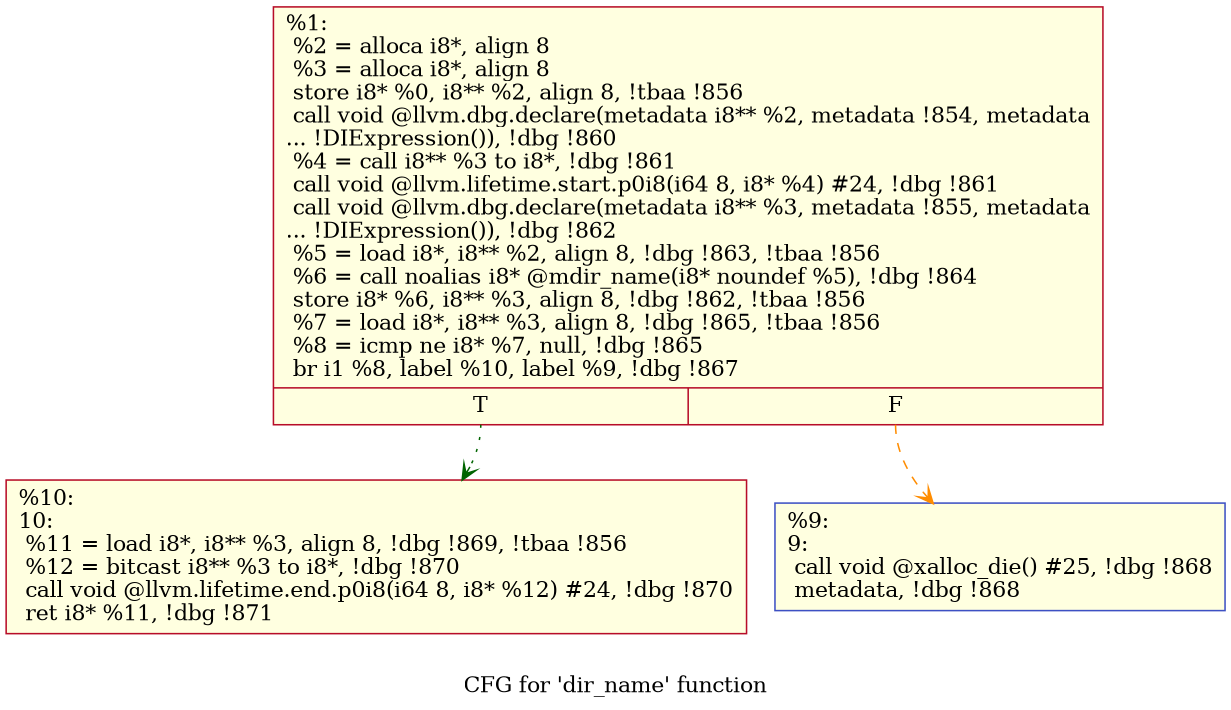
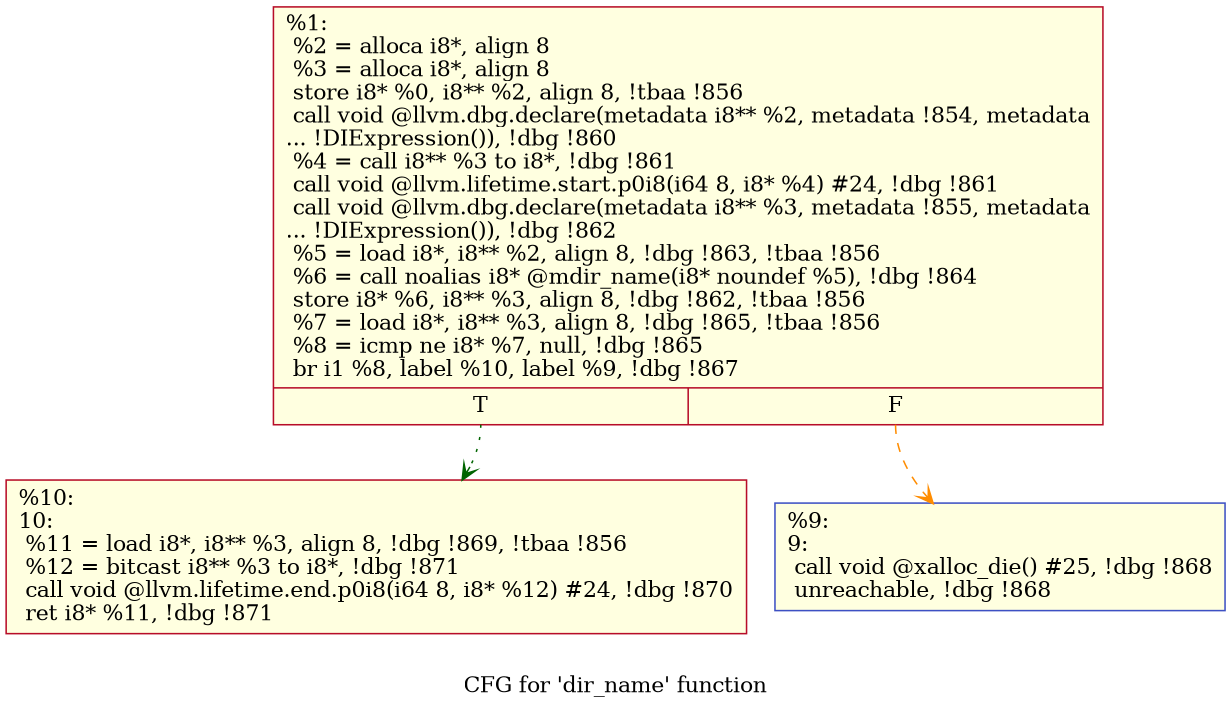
(240, 568) -> (240, 568)
(904, 591) -> (919, 591)
